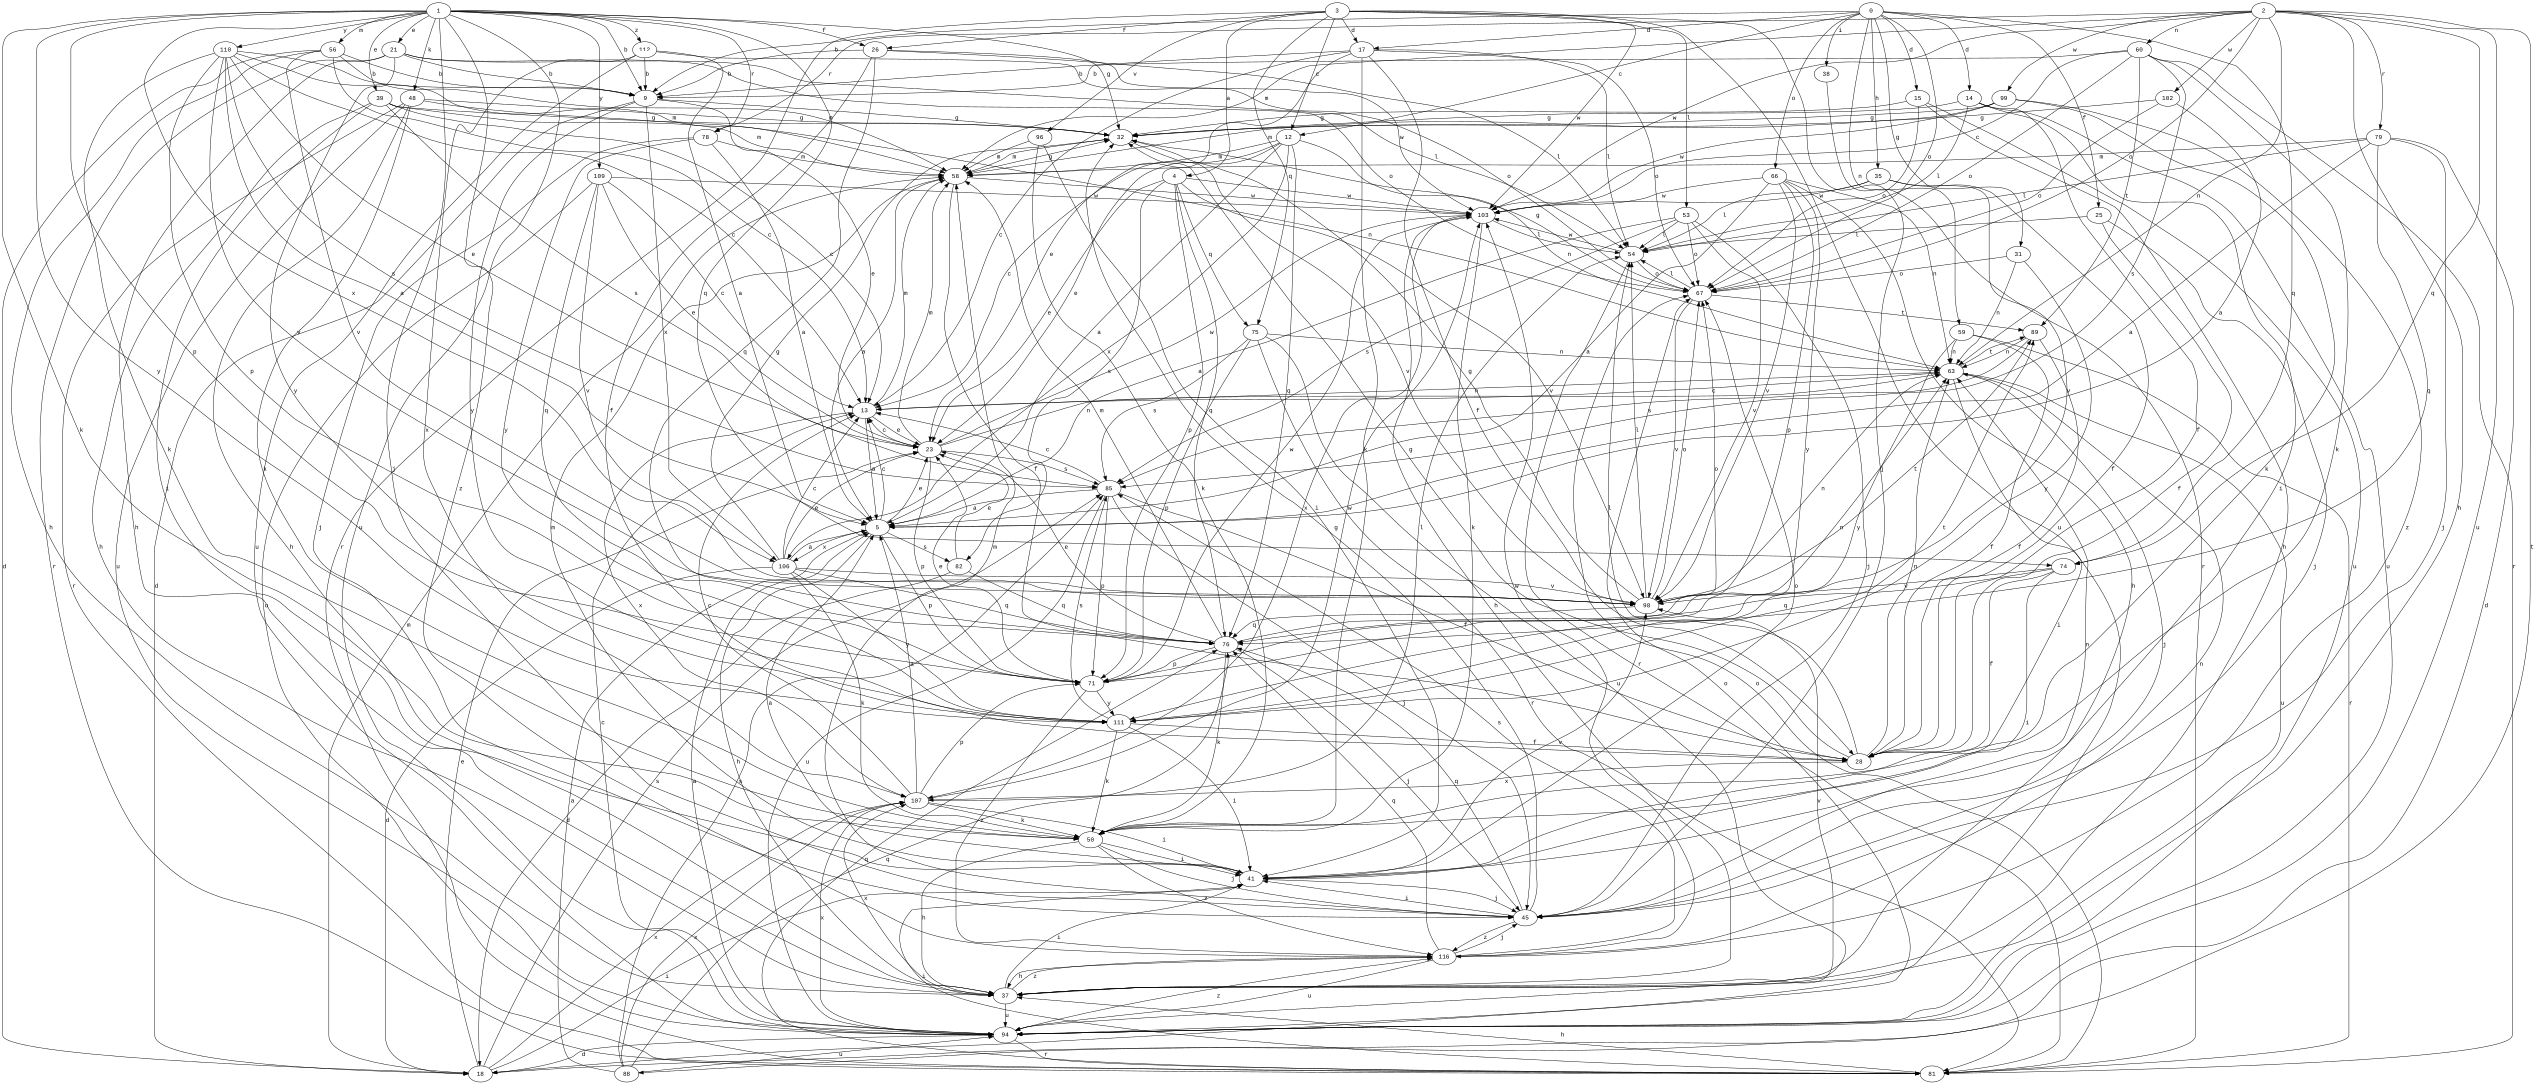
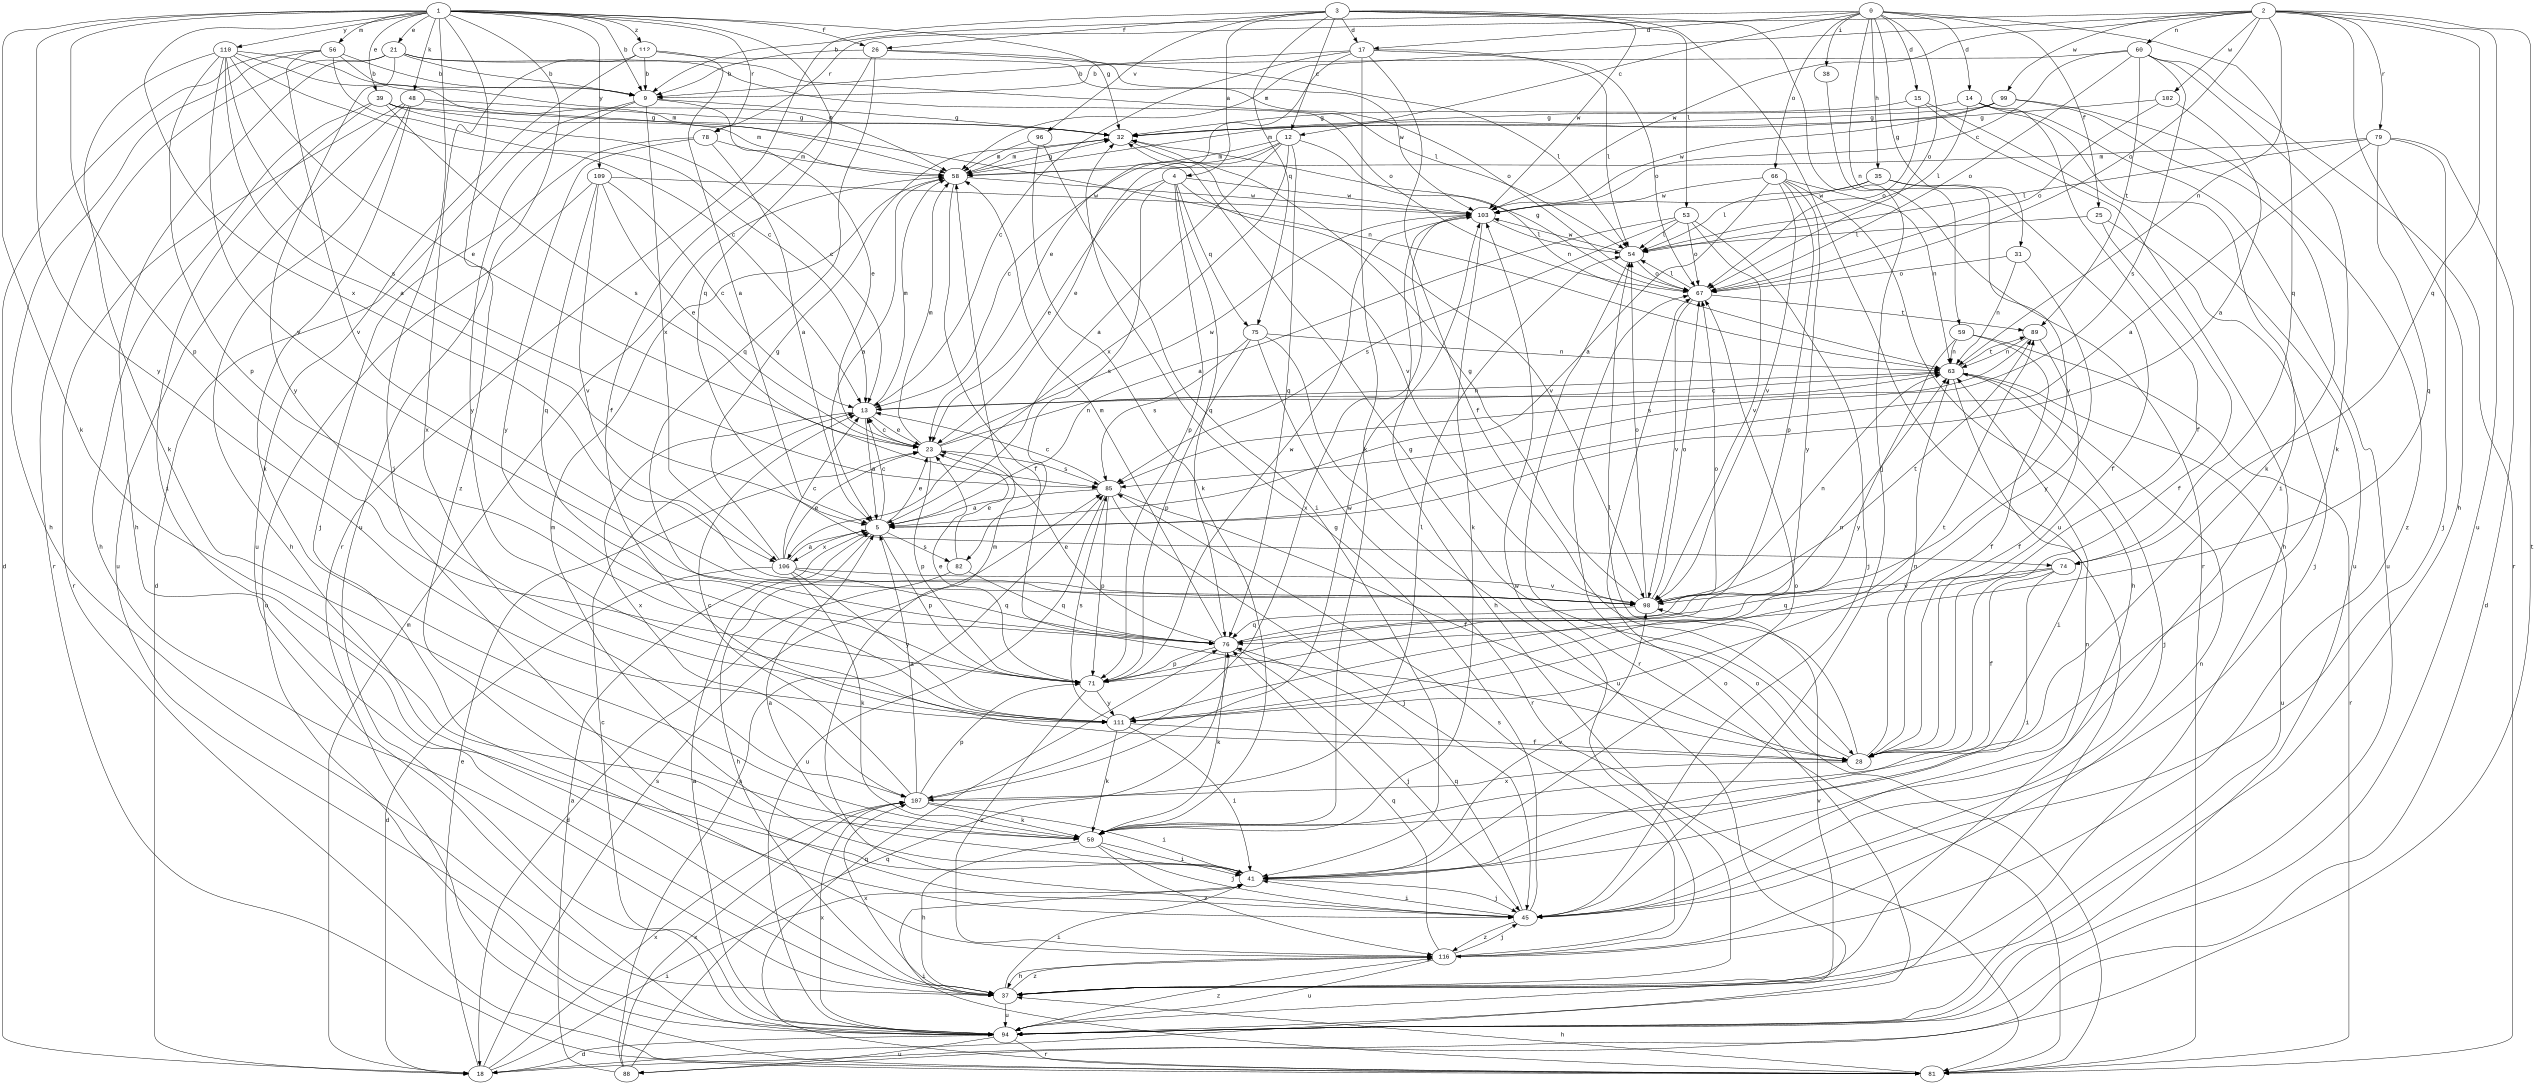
(1637, 430) -> (1637, 430)
(814, 1055) -> (889, 1053)
